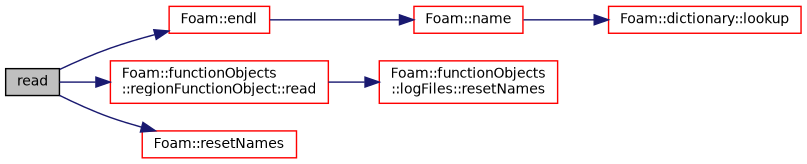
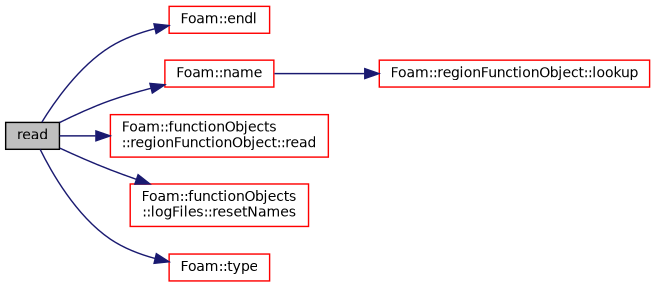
(335, 20) -> (104, 103)
(705, 20) -> (514, 74)
(347, 82) -> (98, 165)
(219, 144) -> (219, 267)
